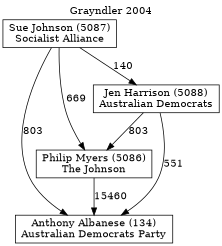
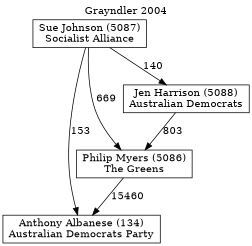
(33, 131) -> (81, 131)
(94, 164) -> (134, 164)
(162, 168) -> none
